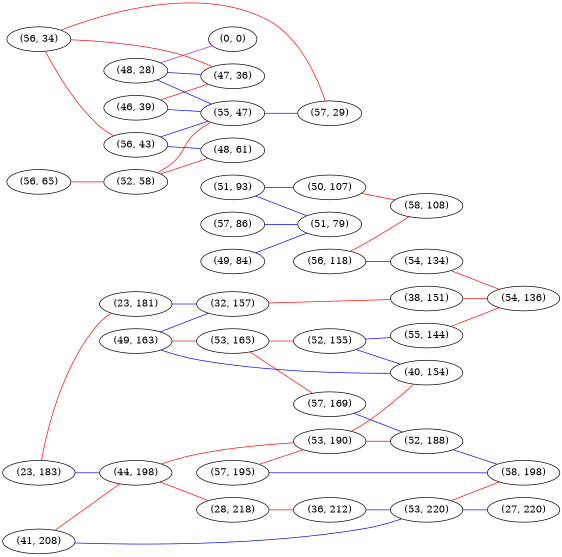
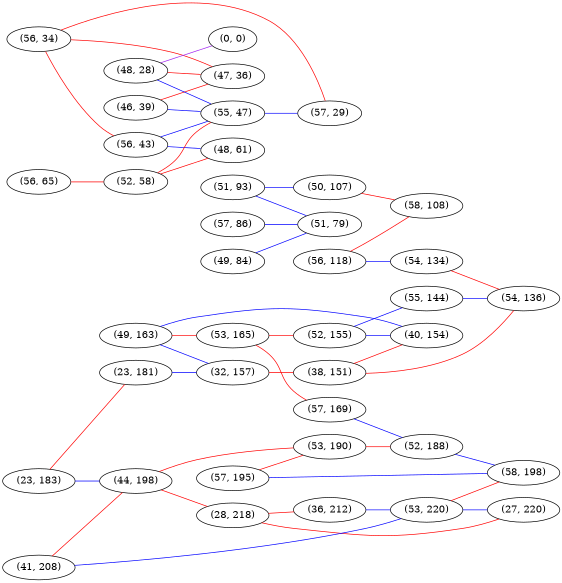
(184, 73) -> (184, 73)
(475, 317) -> (475, 299)
(384, 410) -> (378, 354)
none -> (381, 536)
